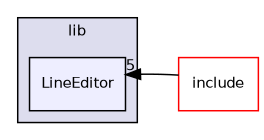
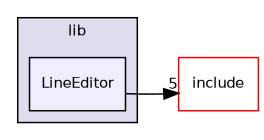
(160, 74) -> (147, 94)
